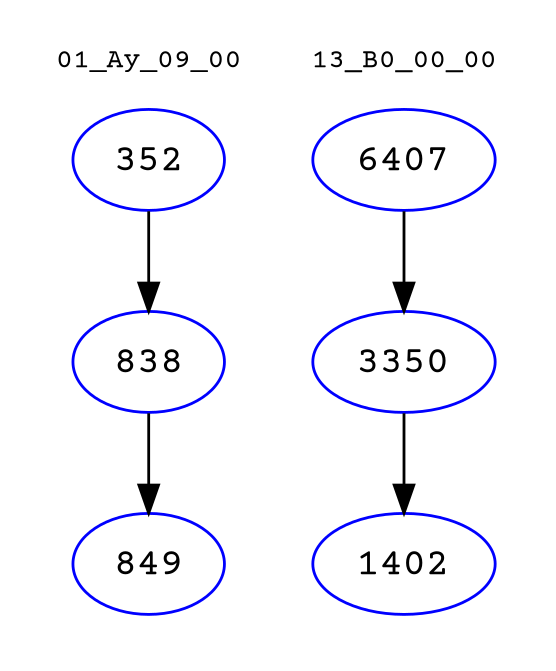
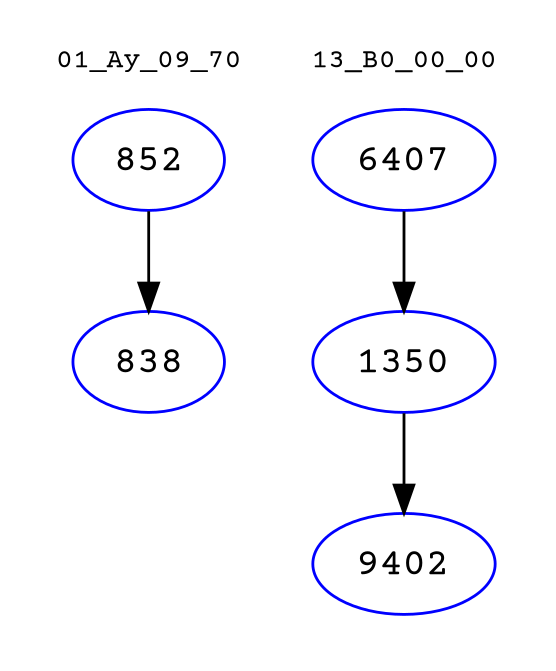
(150, 60) -> (150, 60)
(149, 160) -> (149, 160)
(404, 362) -> (404, 362)
(149, 564) -> none
(404, 564) -> (404, 564)
